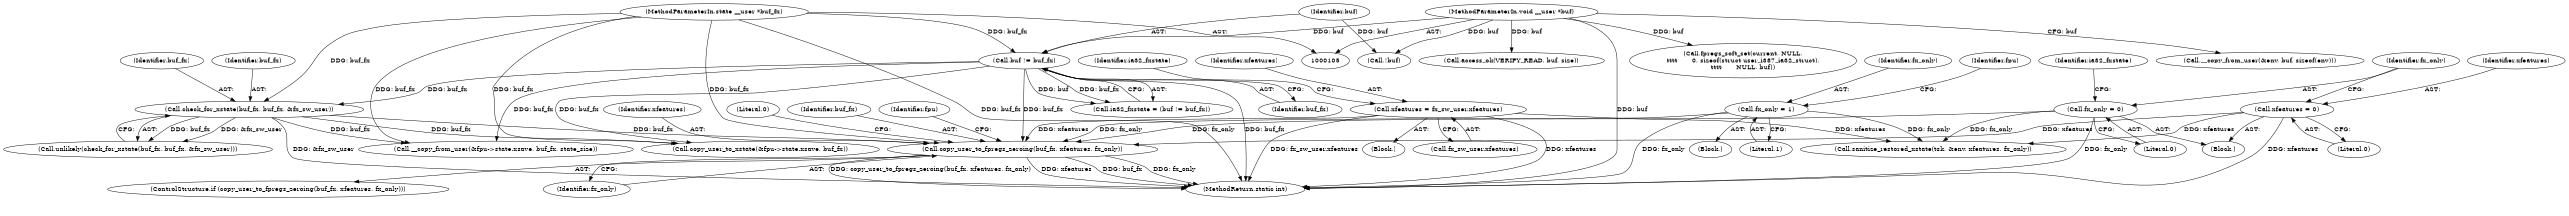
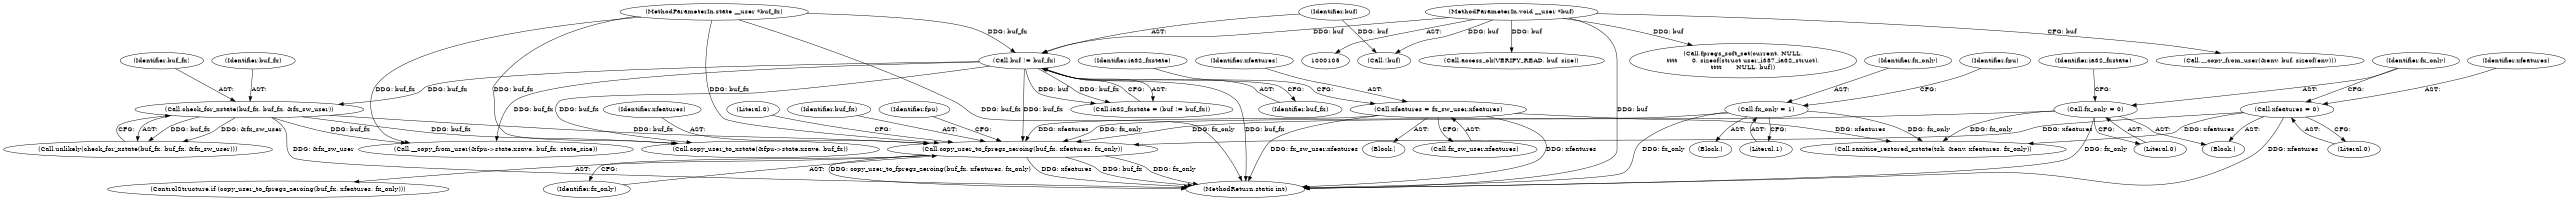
(1062, 20) -> none
(432, 21) -> none
